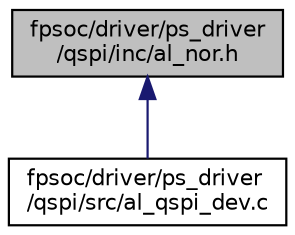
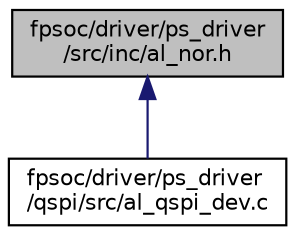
(148, 43) -> (148, 43)
